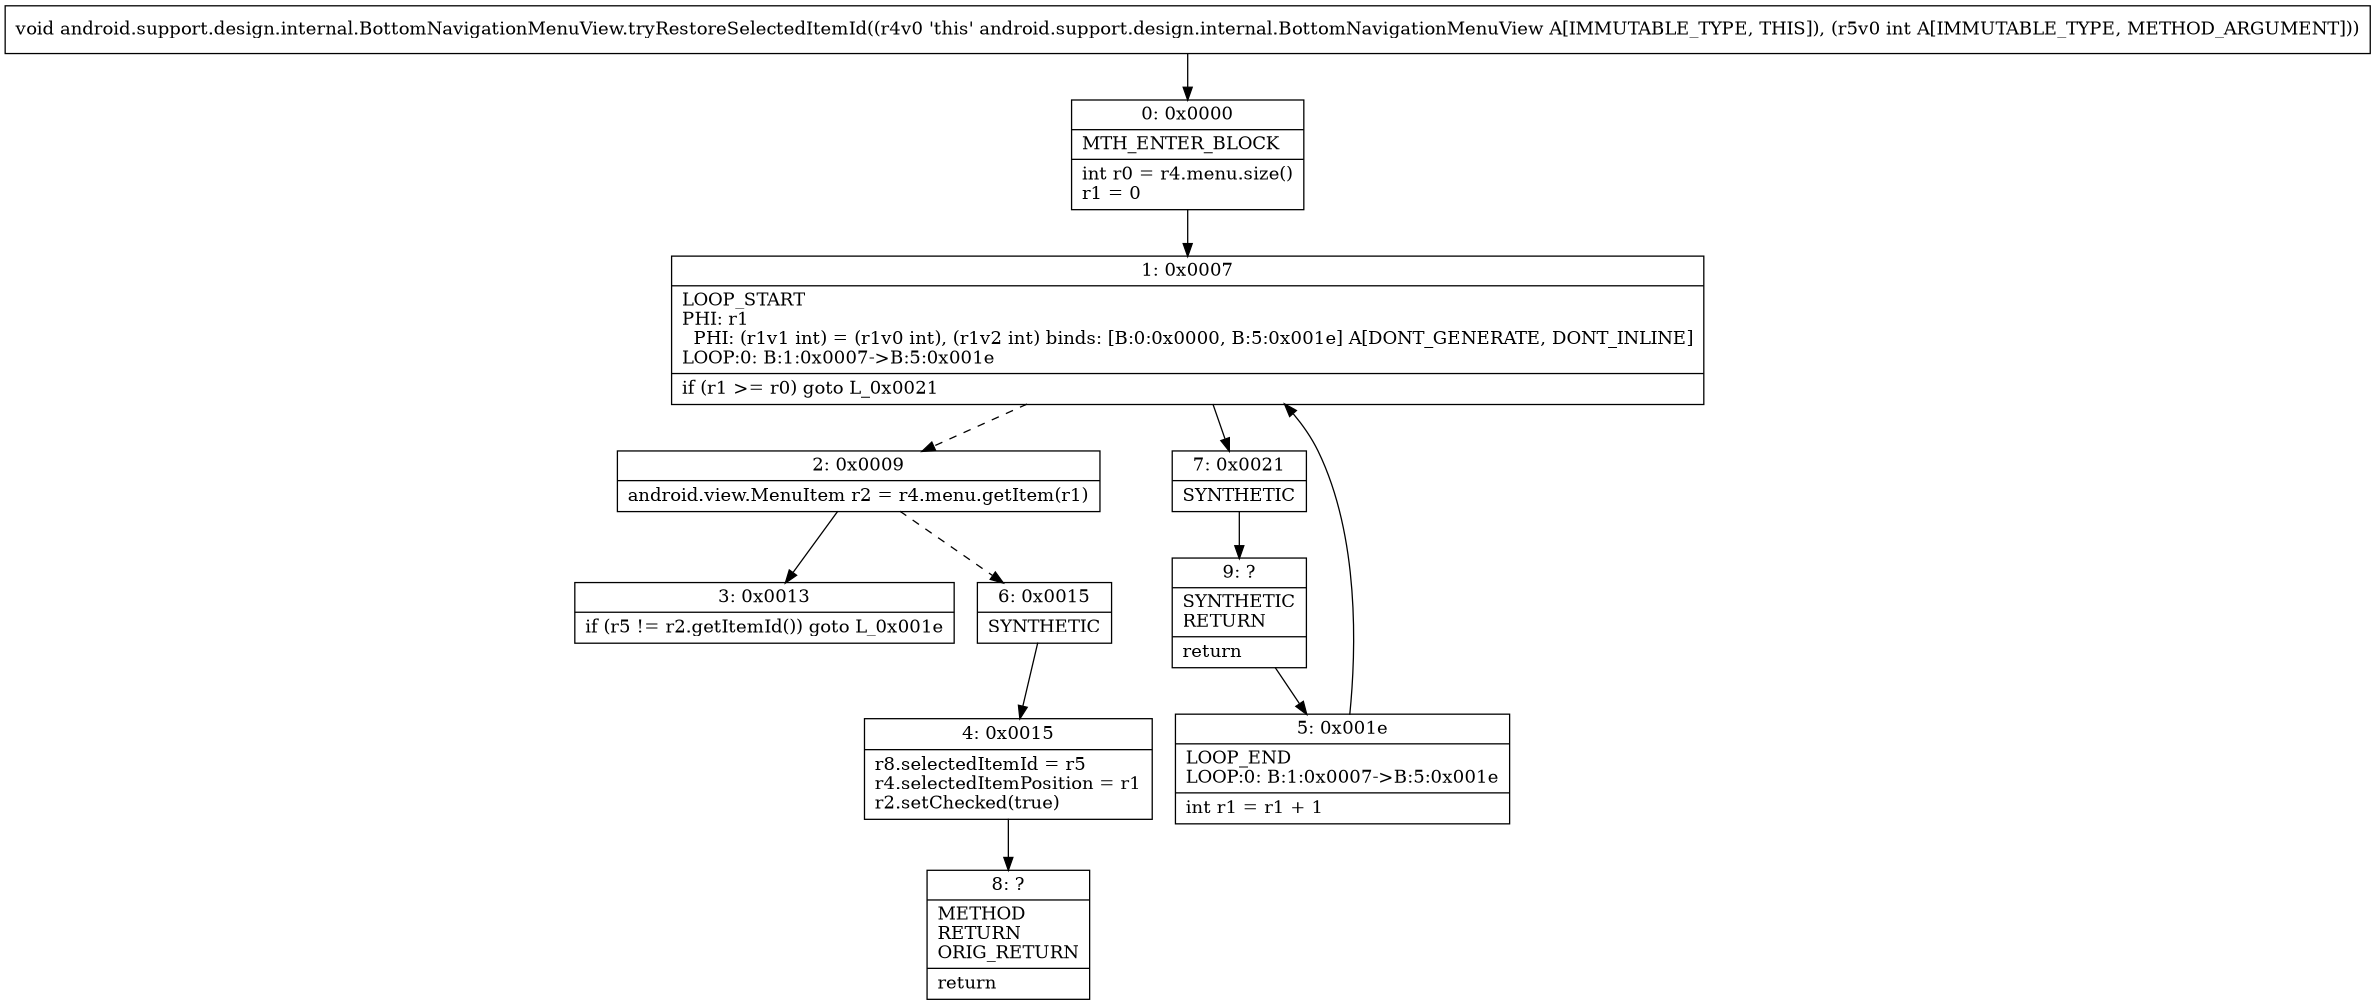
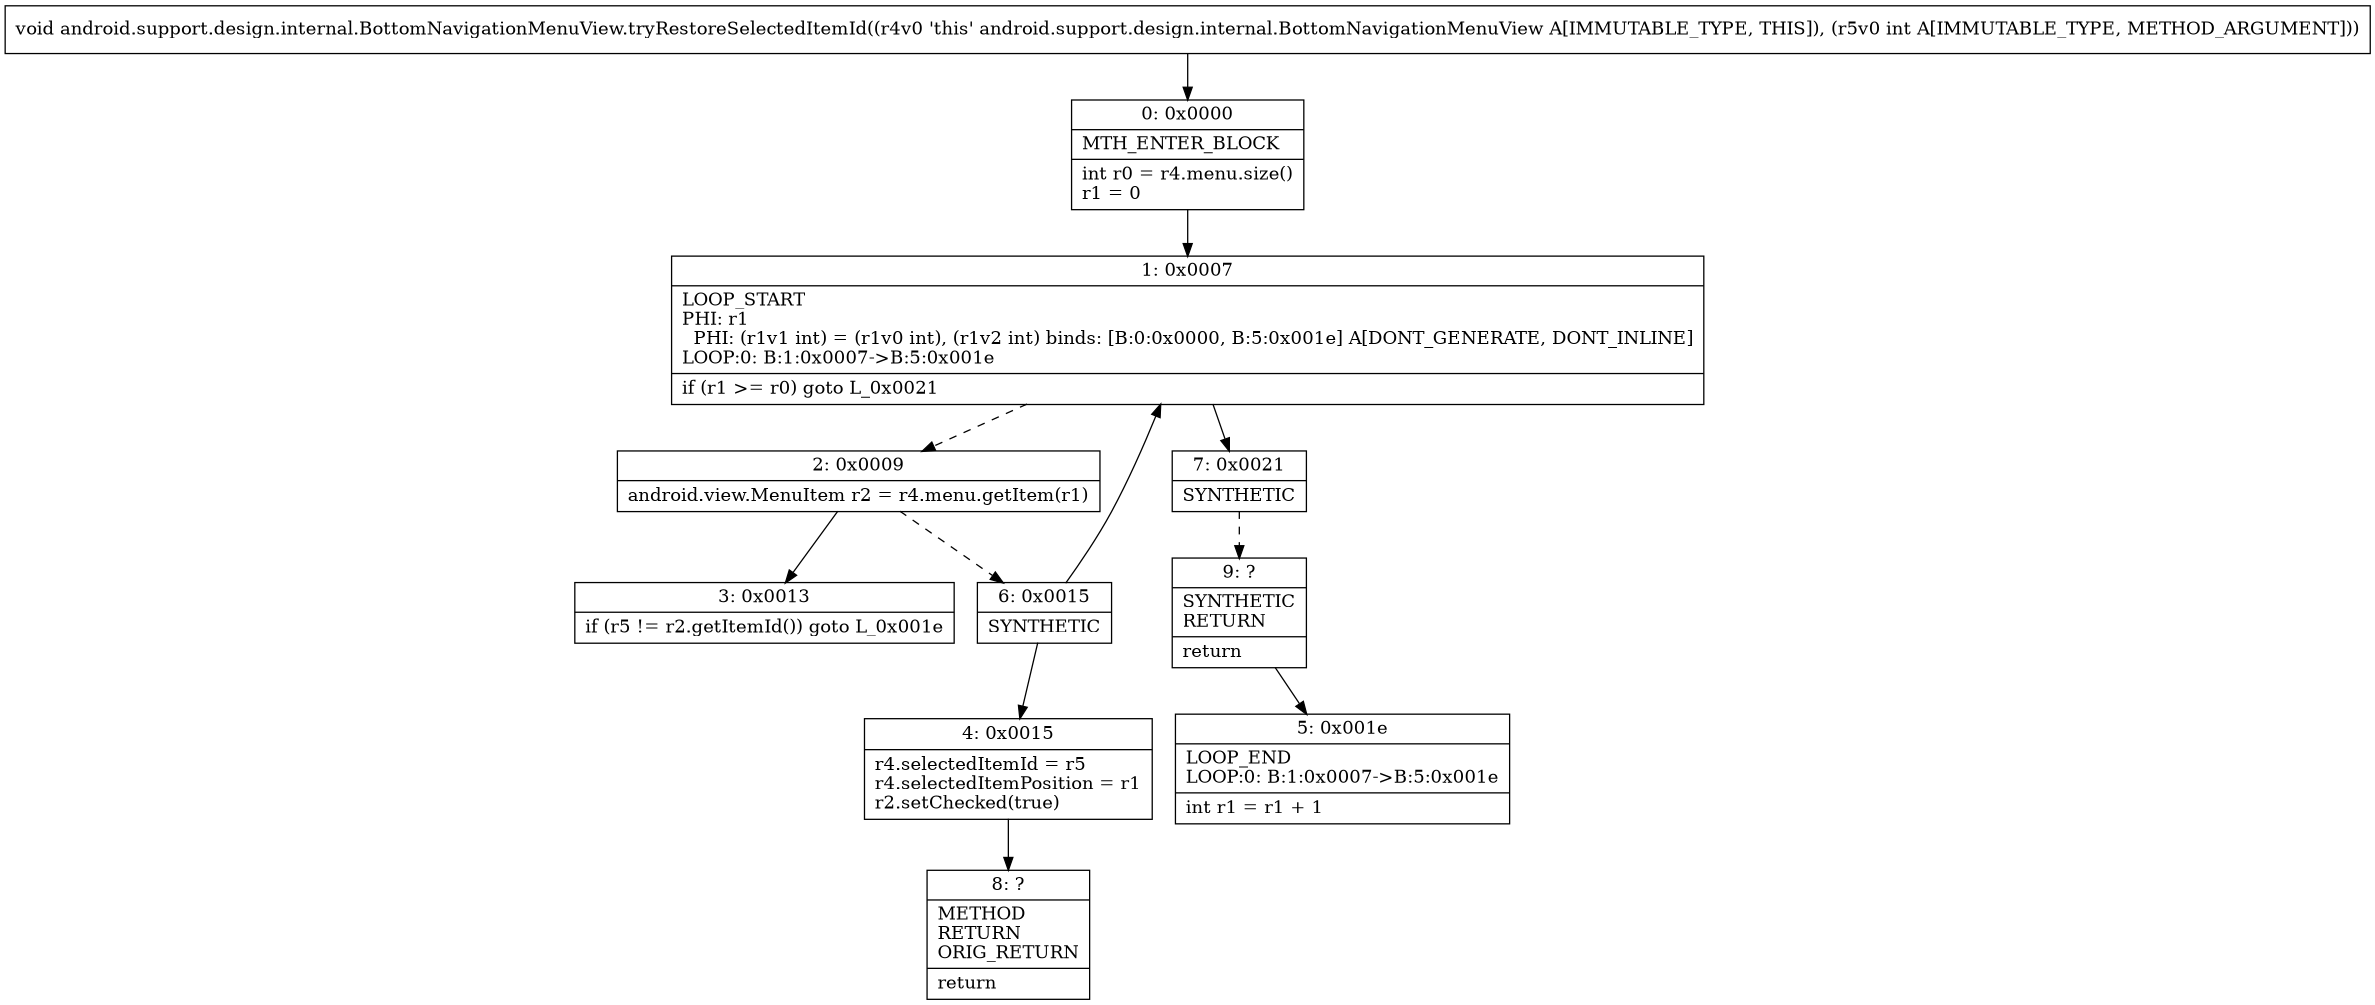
(1239, 528) -> (1239, 528)
(1348, 558) -> (1116, 503)
(981, 764) -> (981, 764)
